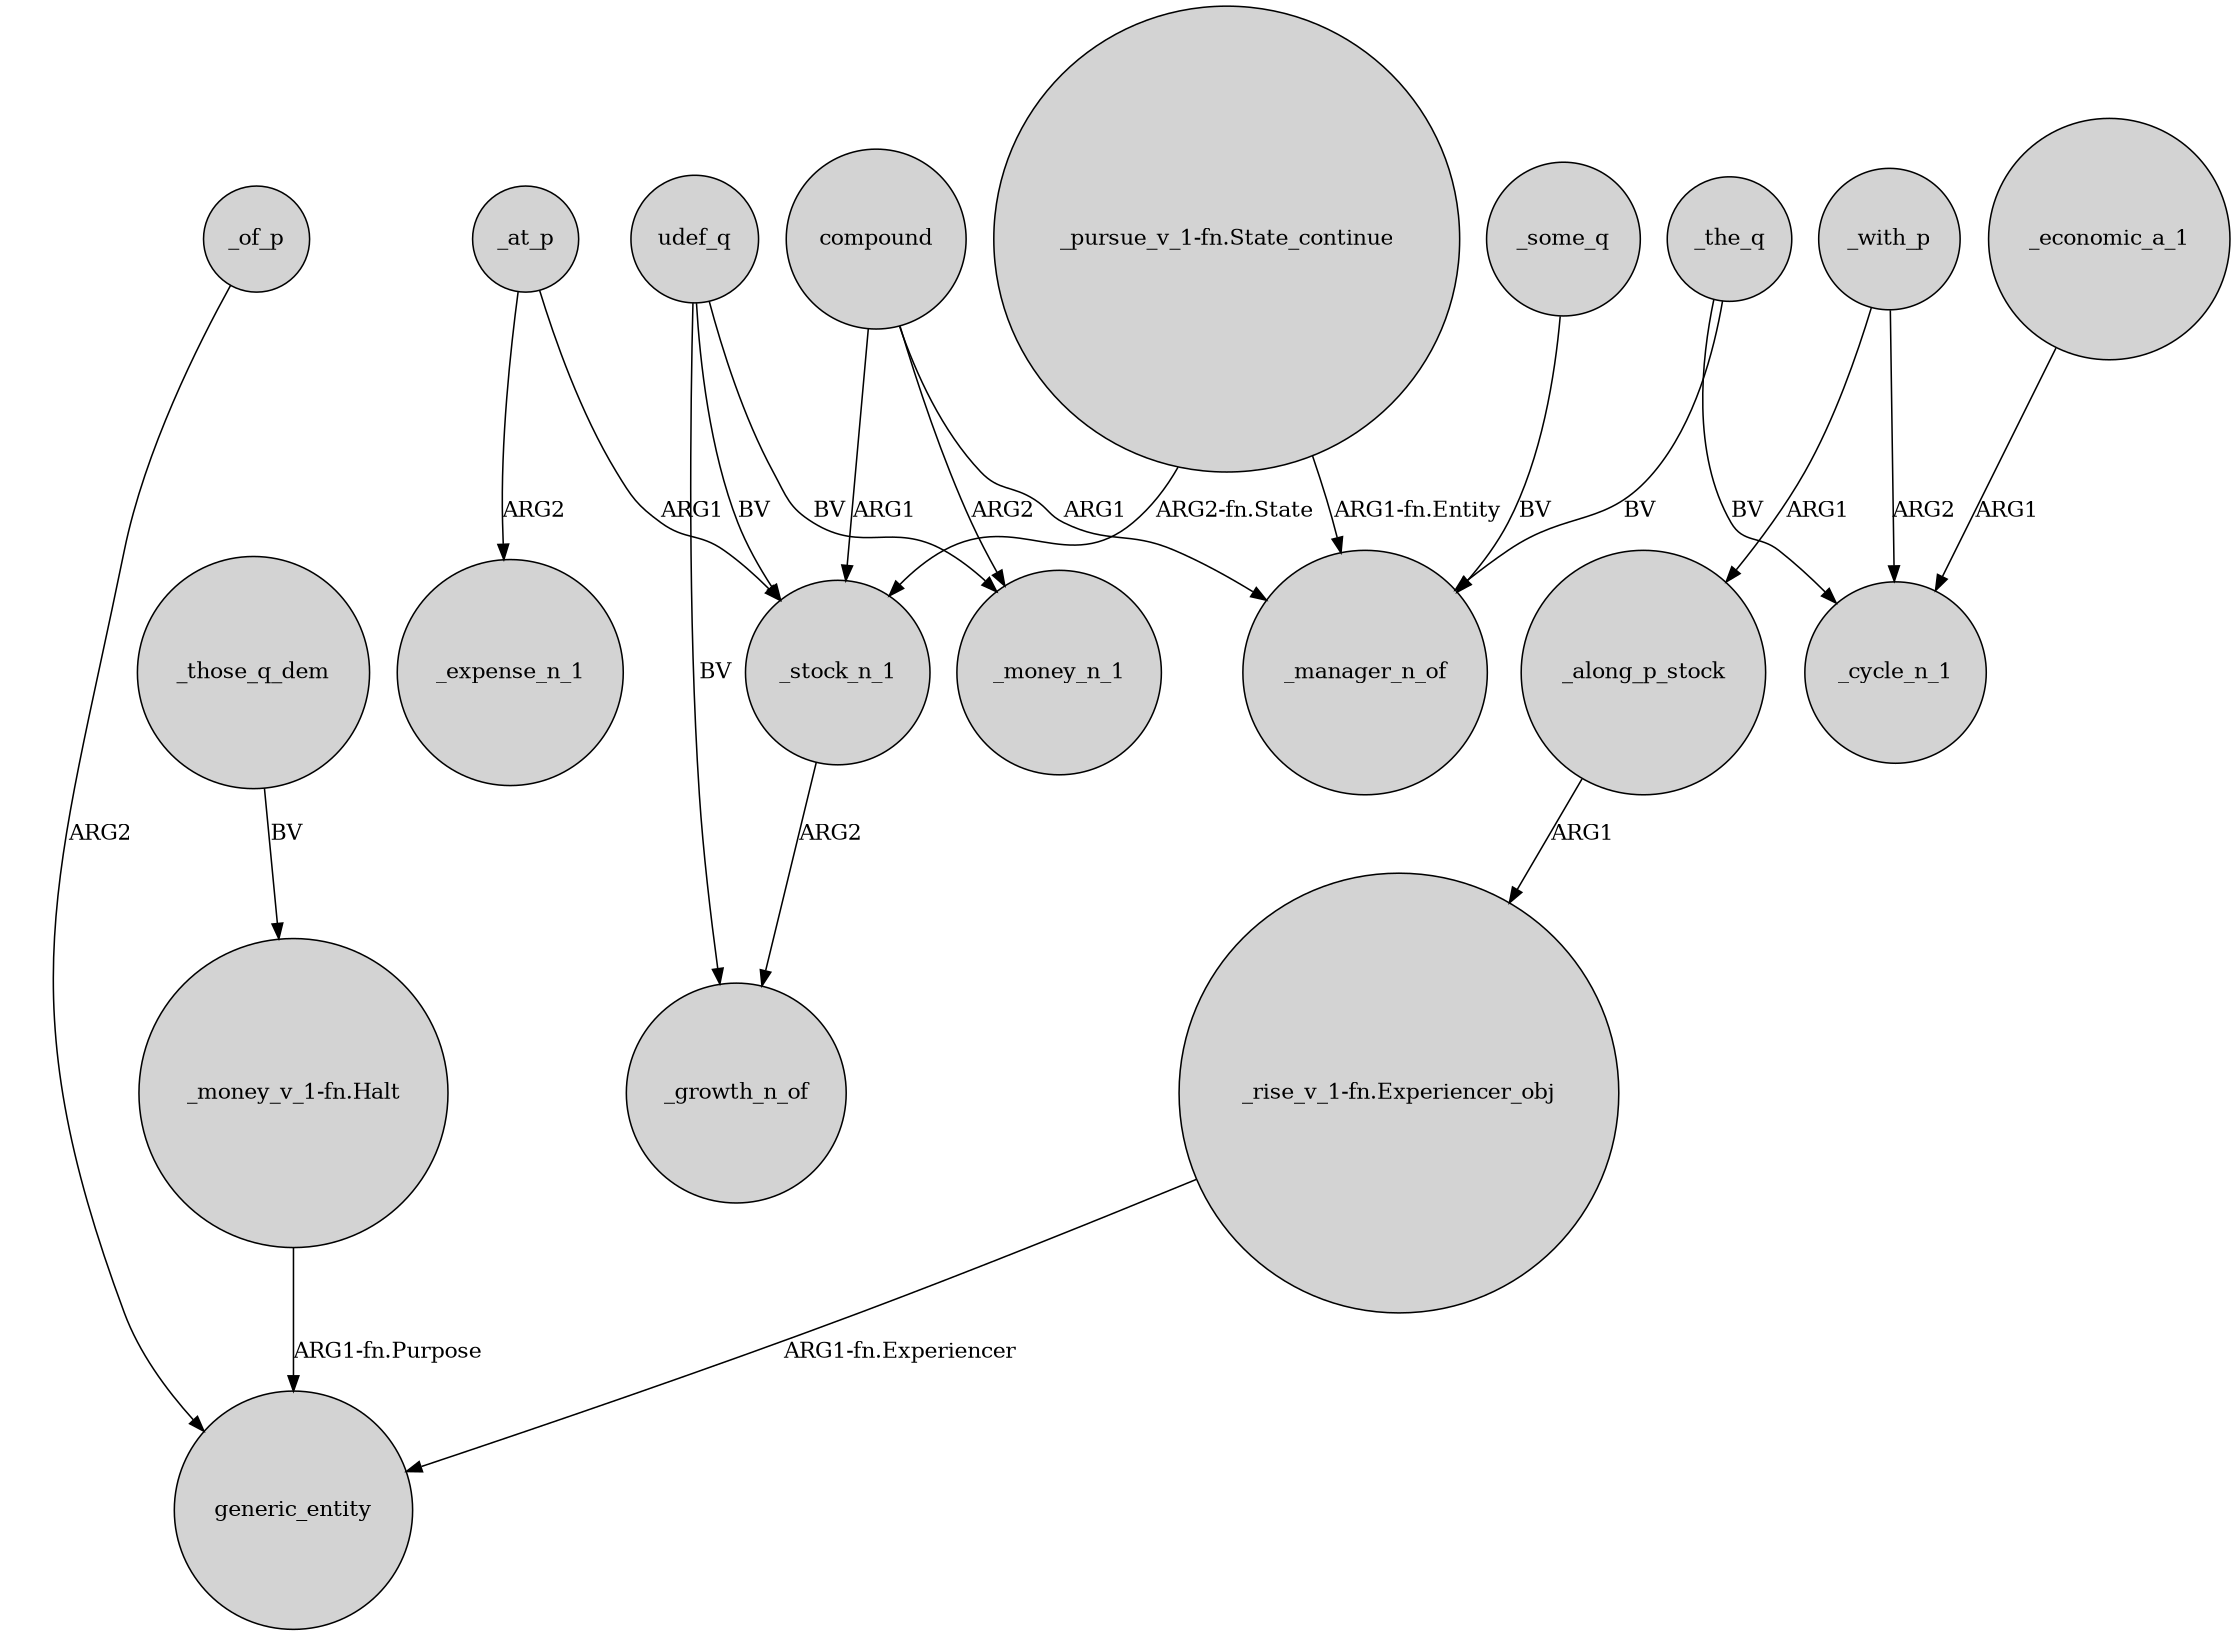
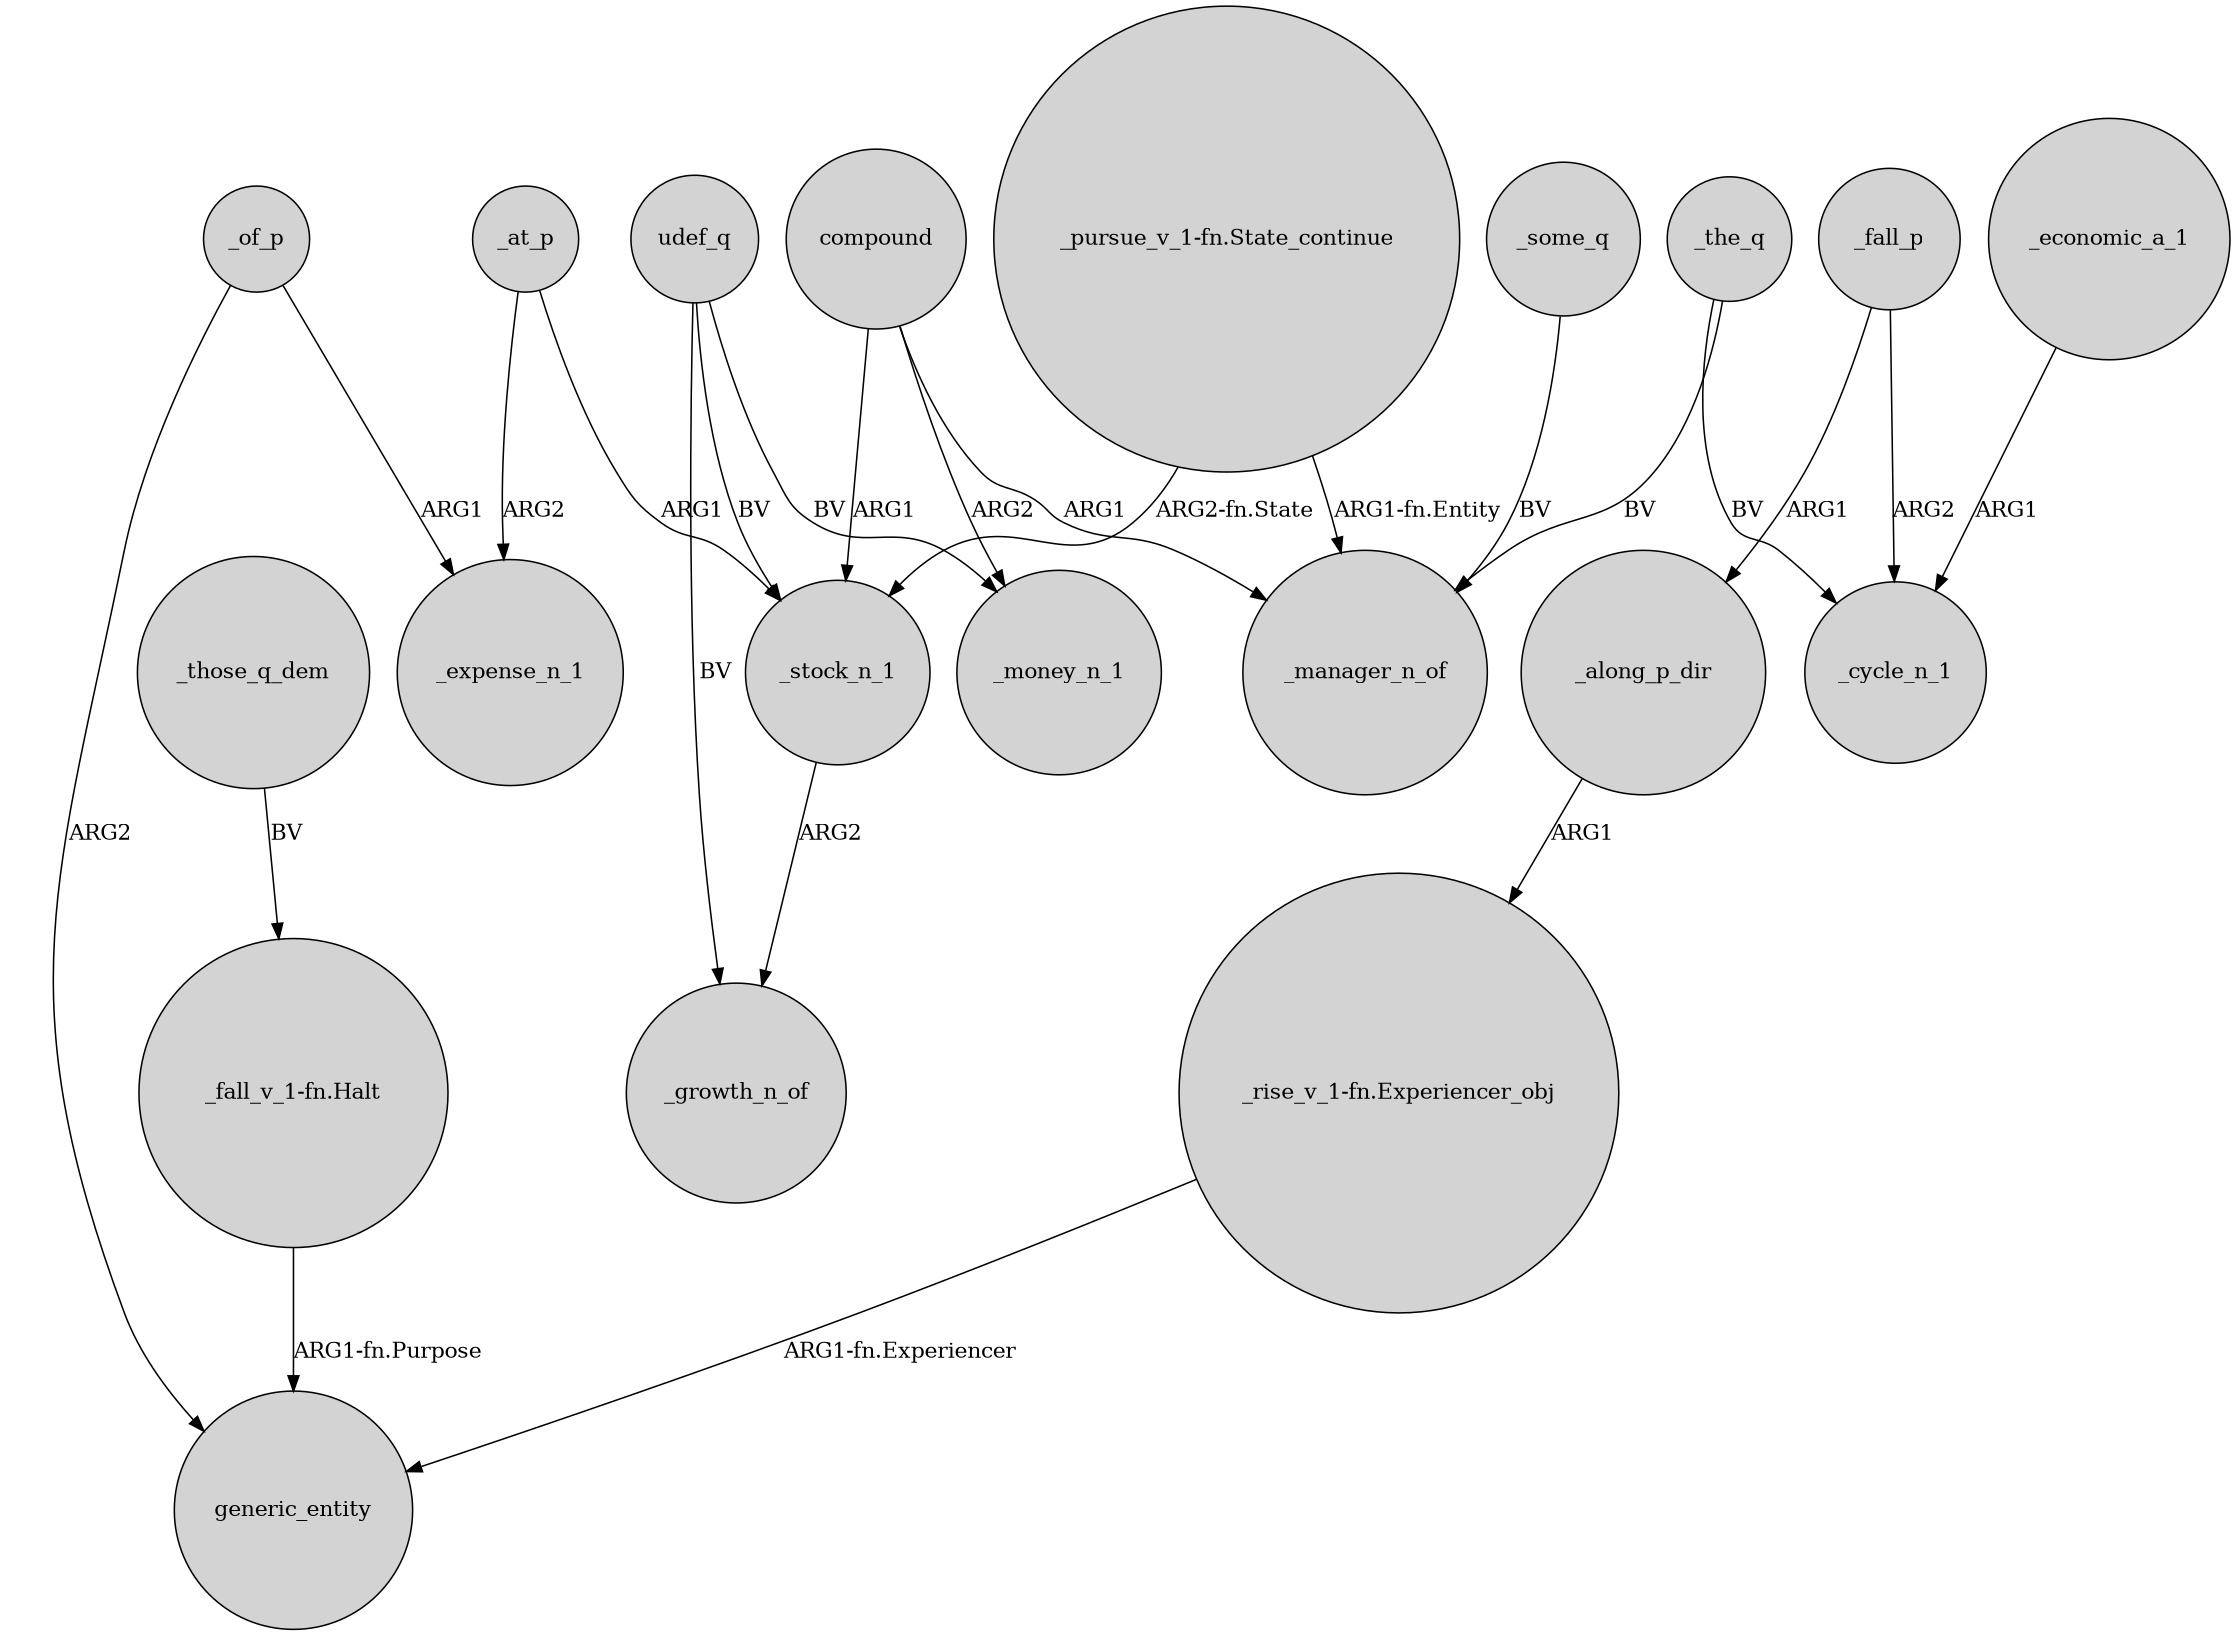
(1889, 239) -> (1889, 239)
none -> (364, 423)
(1643, 673) -> (1643, 673)
(293, 1093) -> (293, 1093)
